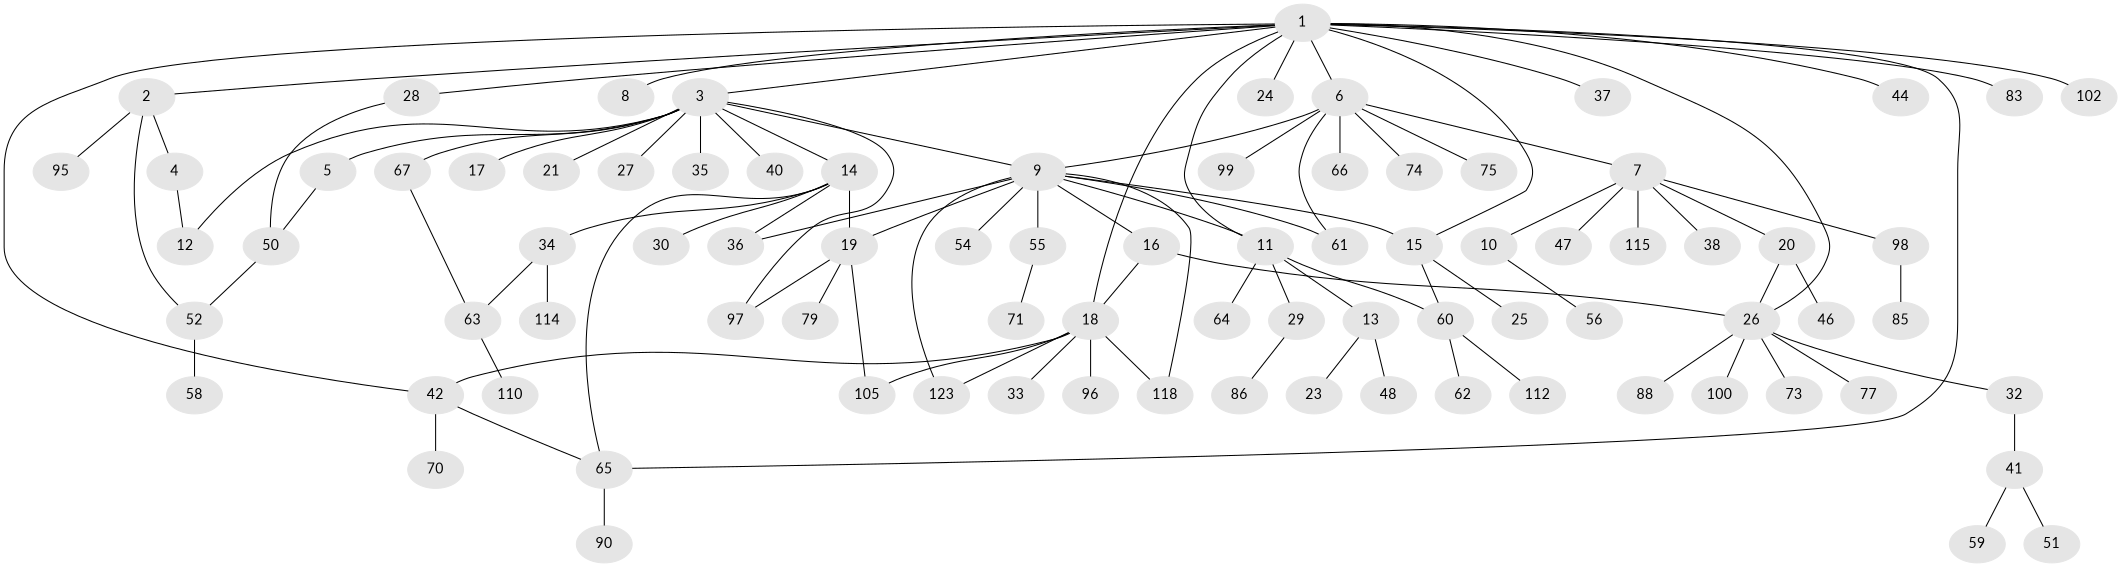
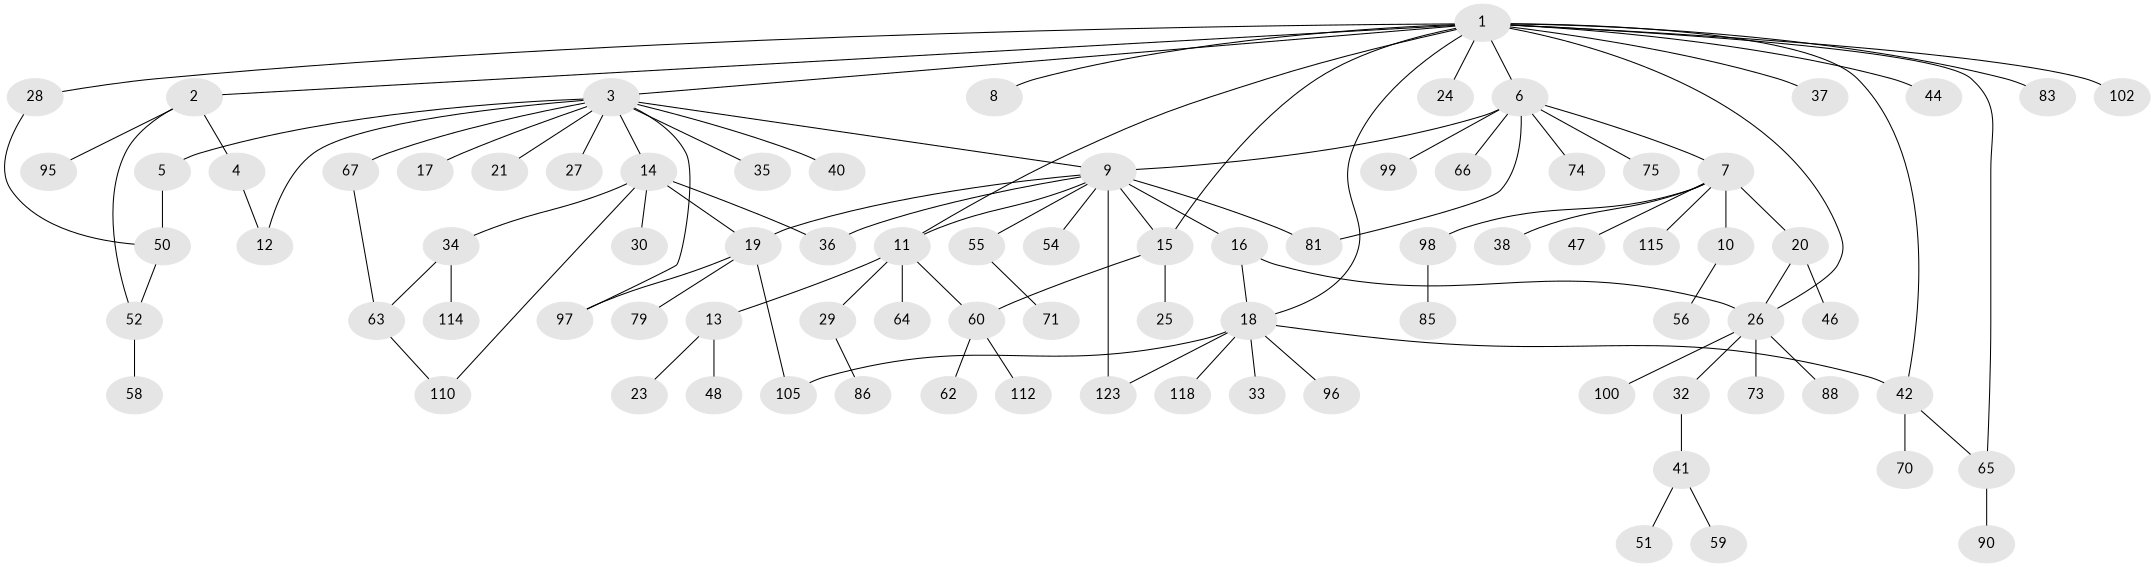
(1190, 234) -> none
(619, 235) -> (545, 283)
(1340, 246) -> (1314, 246)
(1869, 395) -> none
